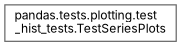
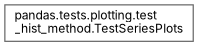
(91, 23) -> (99, 23)
